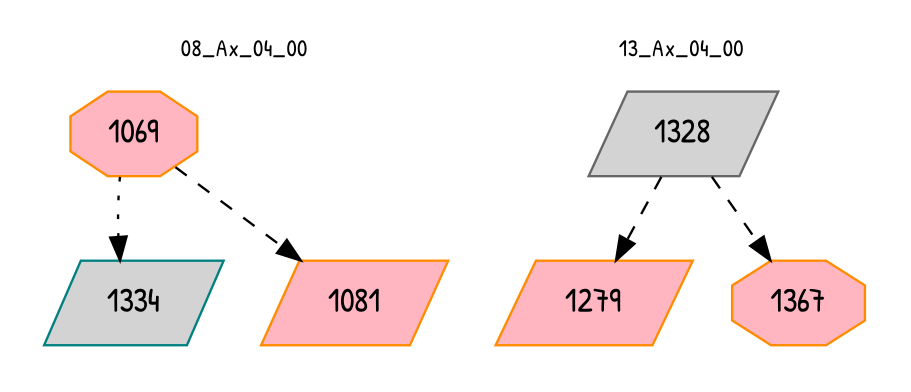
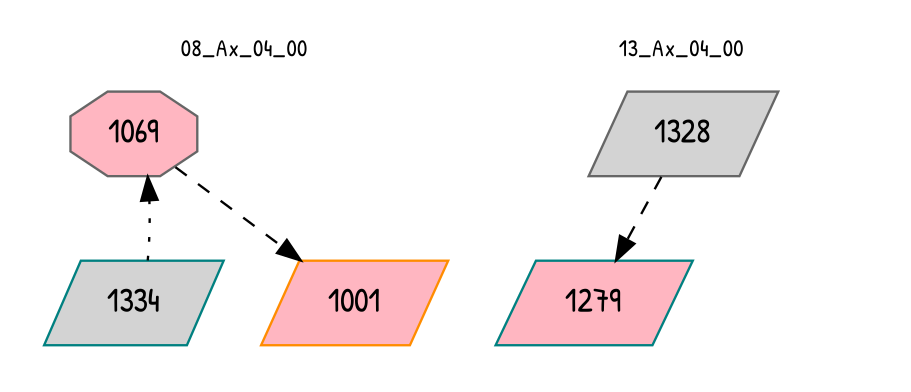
(134, 134) -> (134, 134)
(118, 207) -> (150, 230)
(355, 303) -> (355, 303)
(594, 303) -> (594, 303)
(799, 303) -> none
